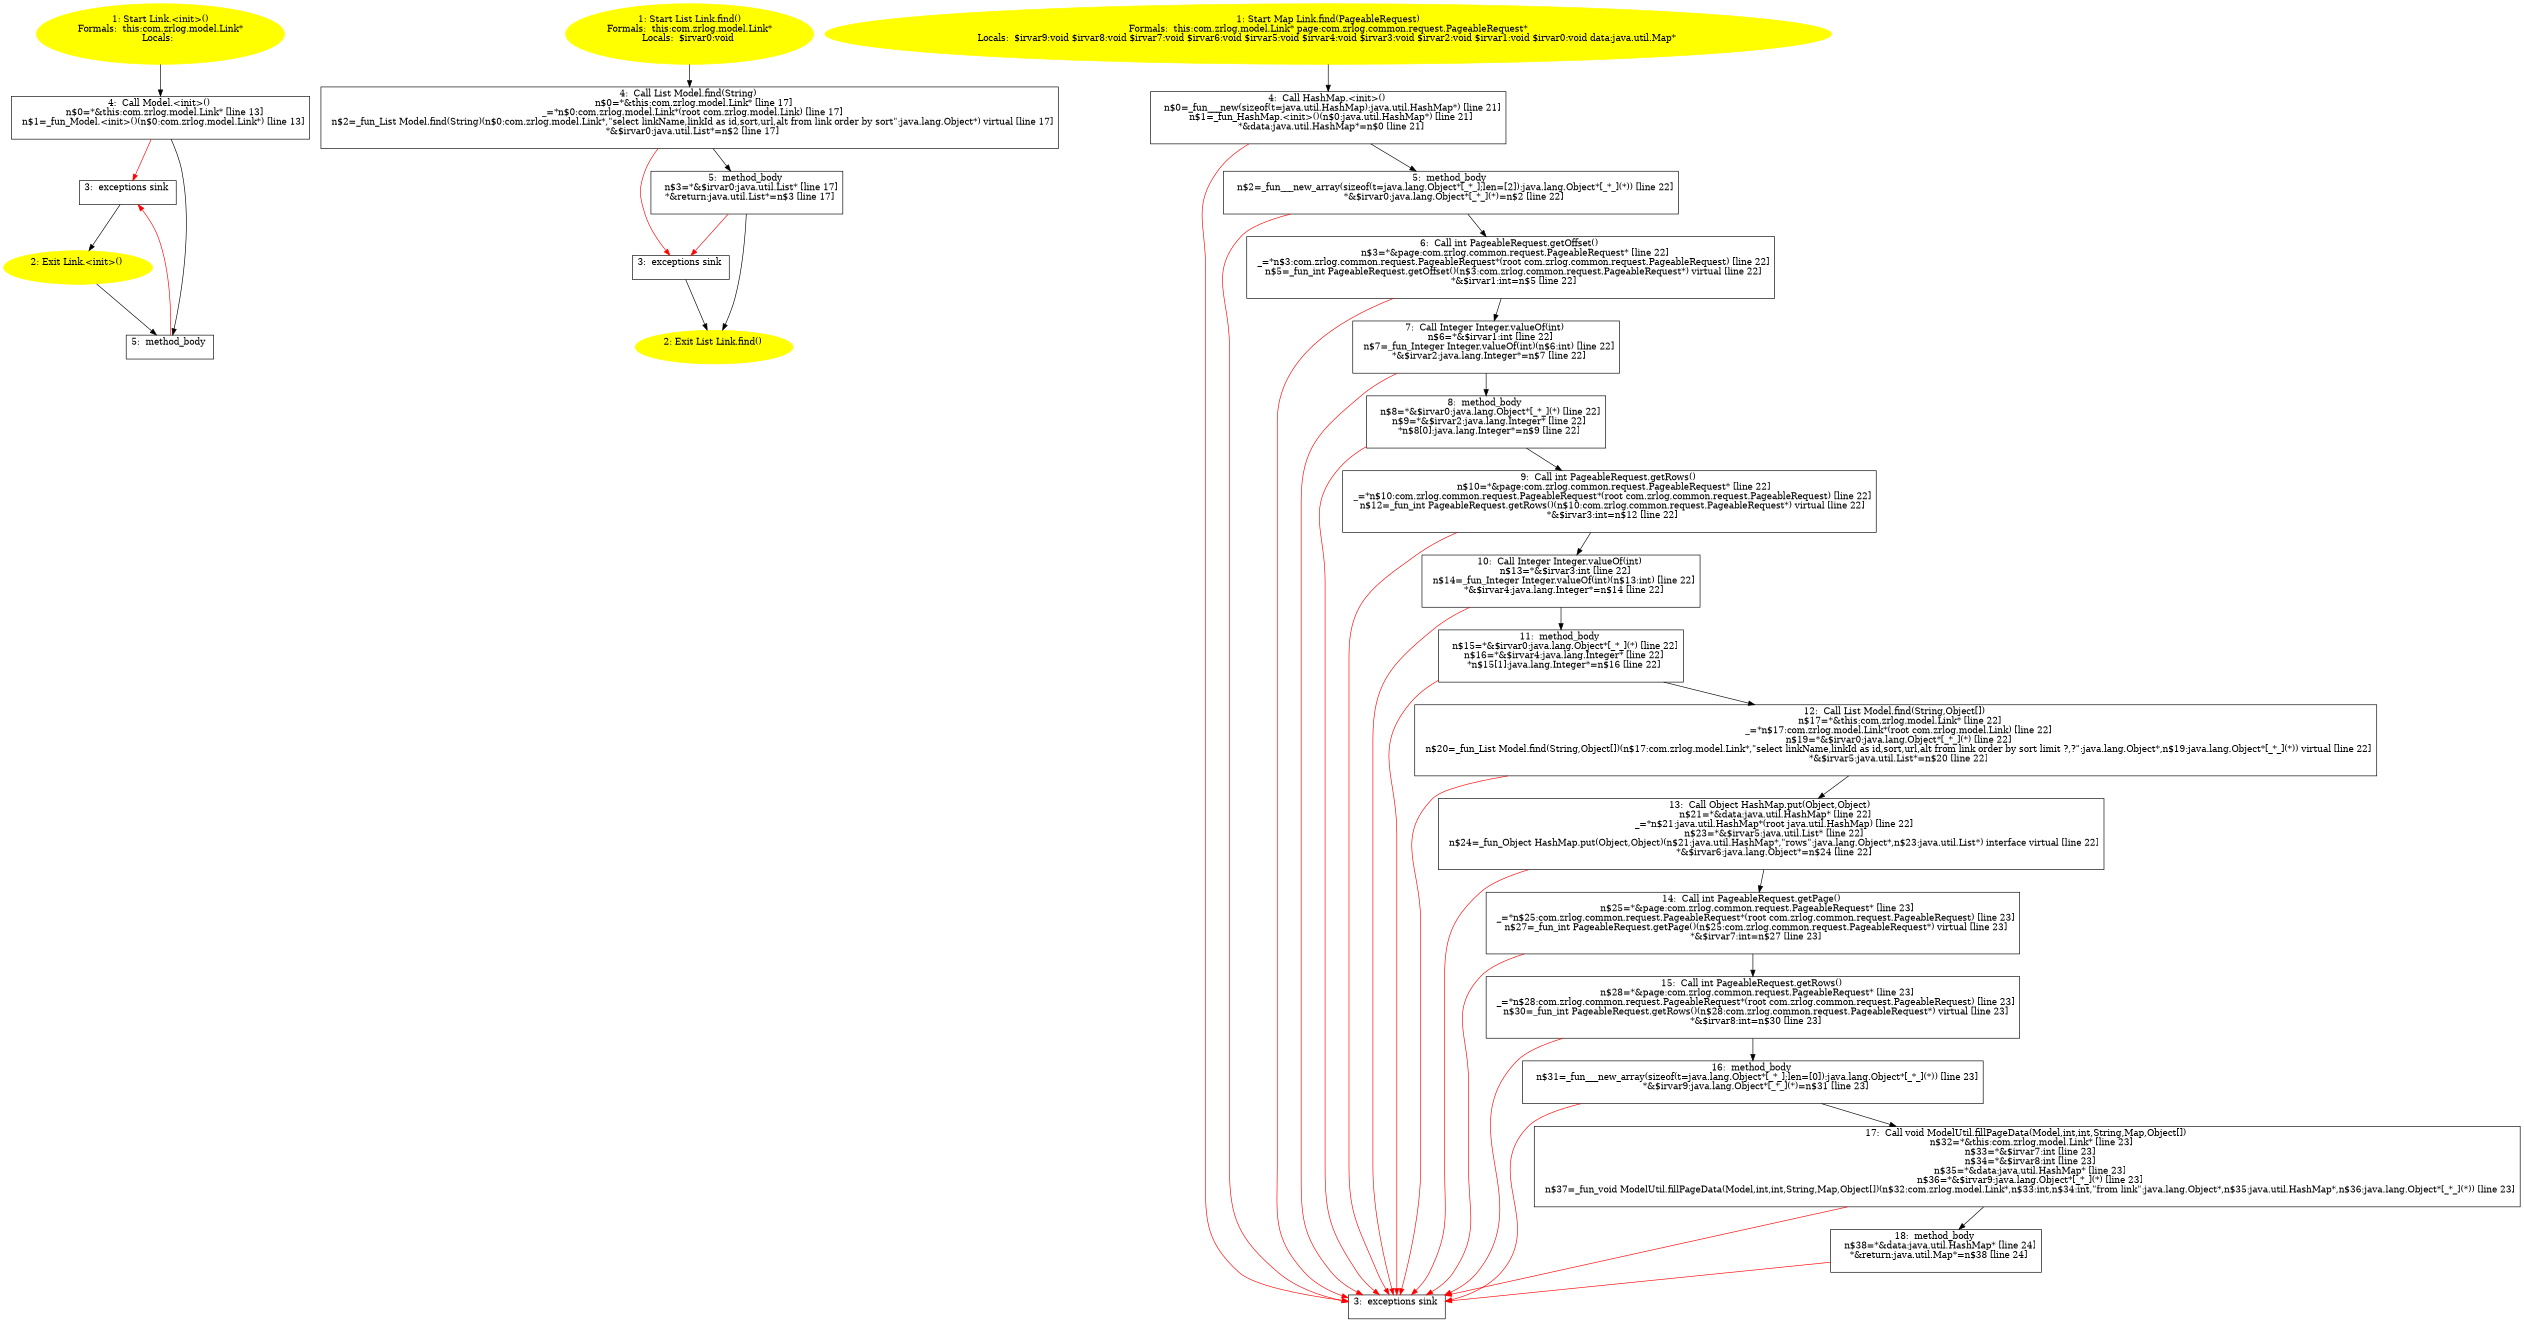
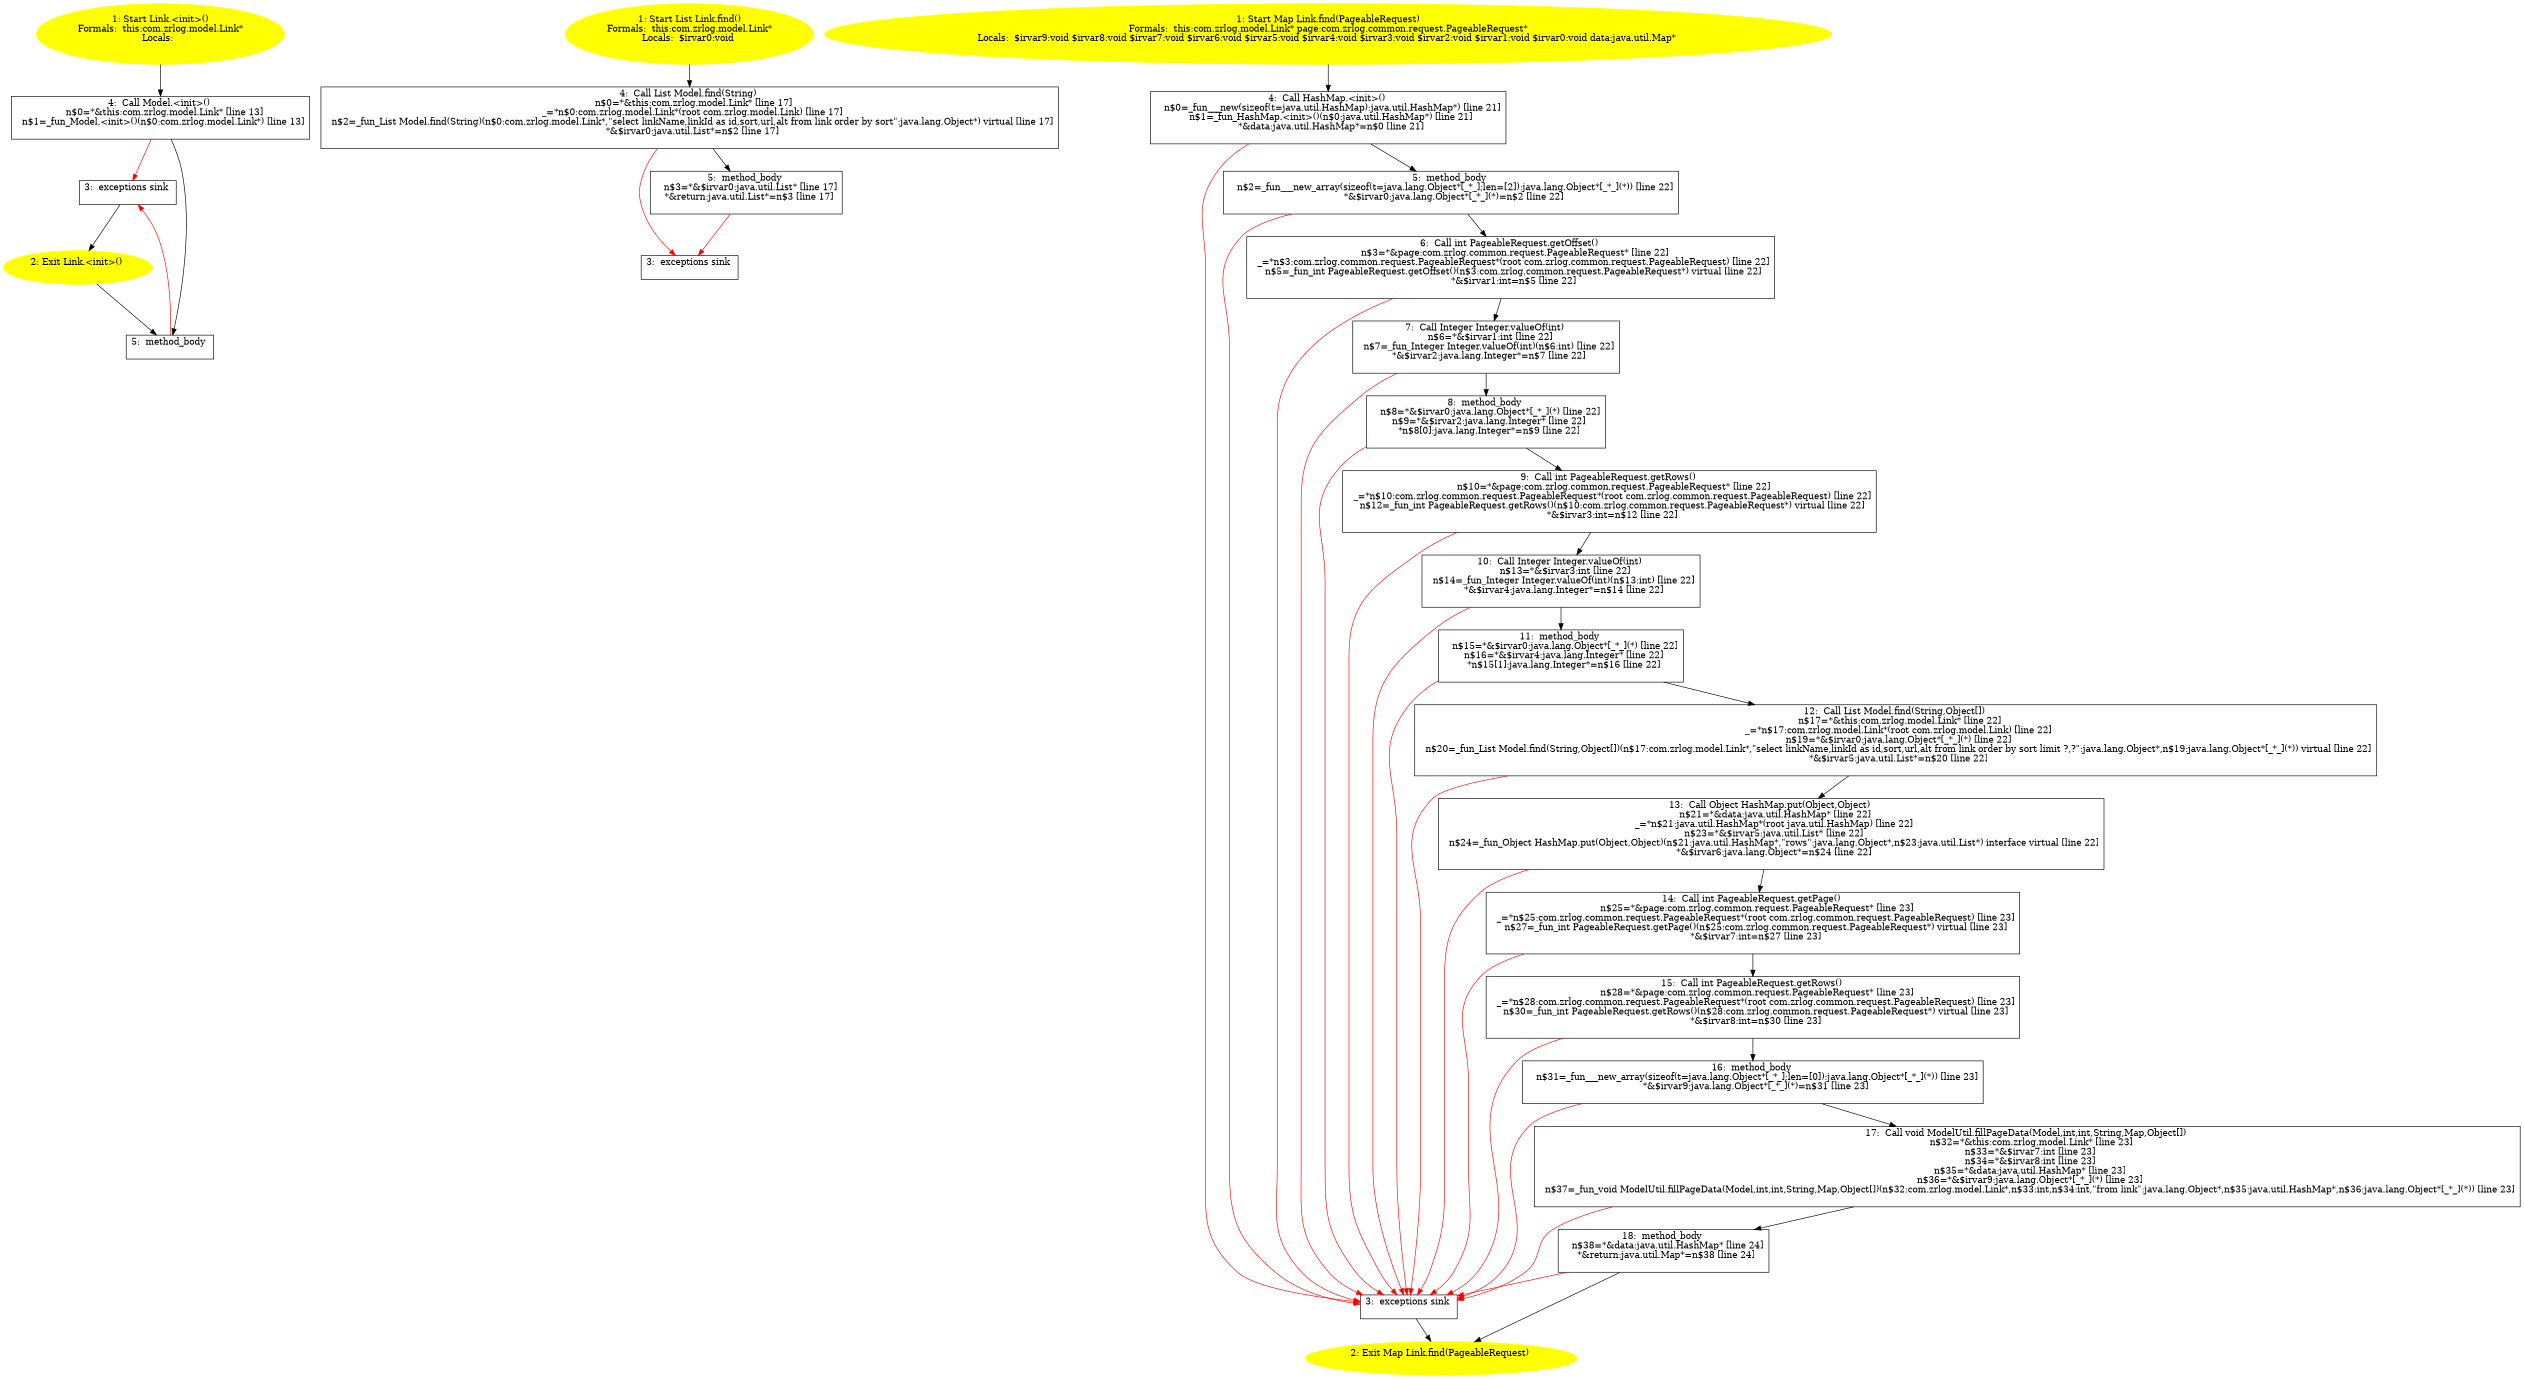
(714, 347) -> none
none -> (1441, 1358)
